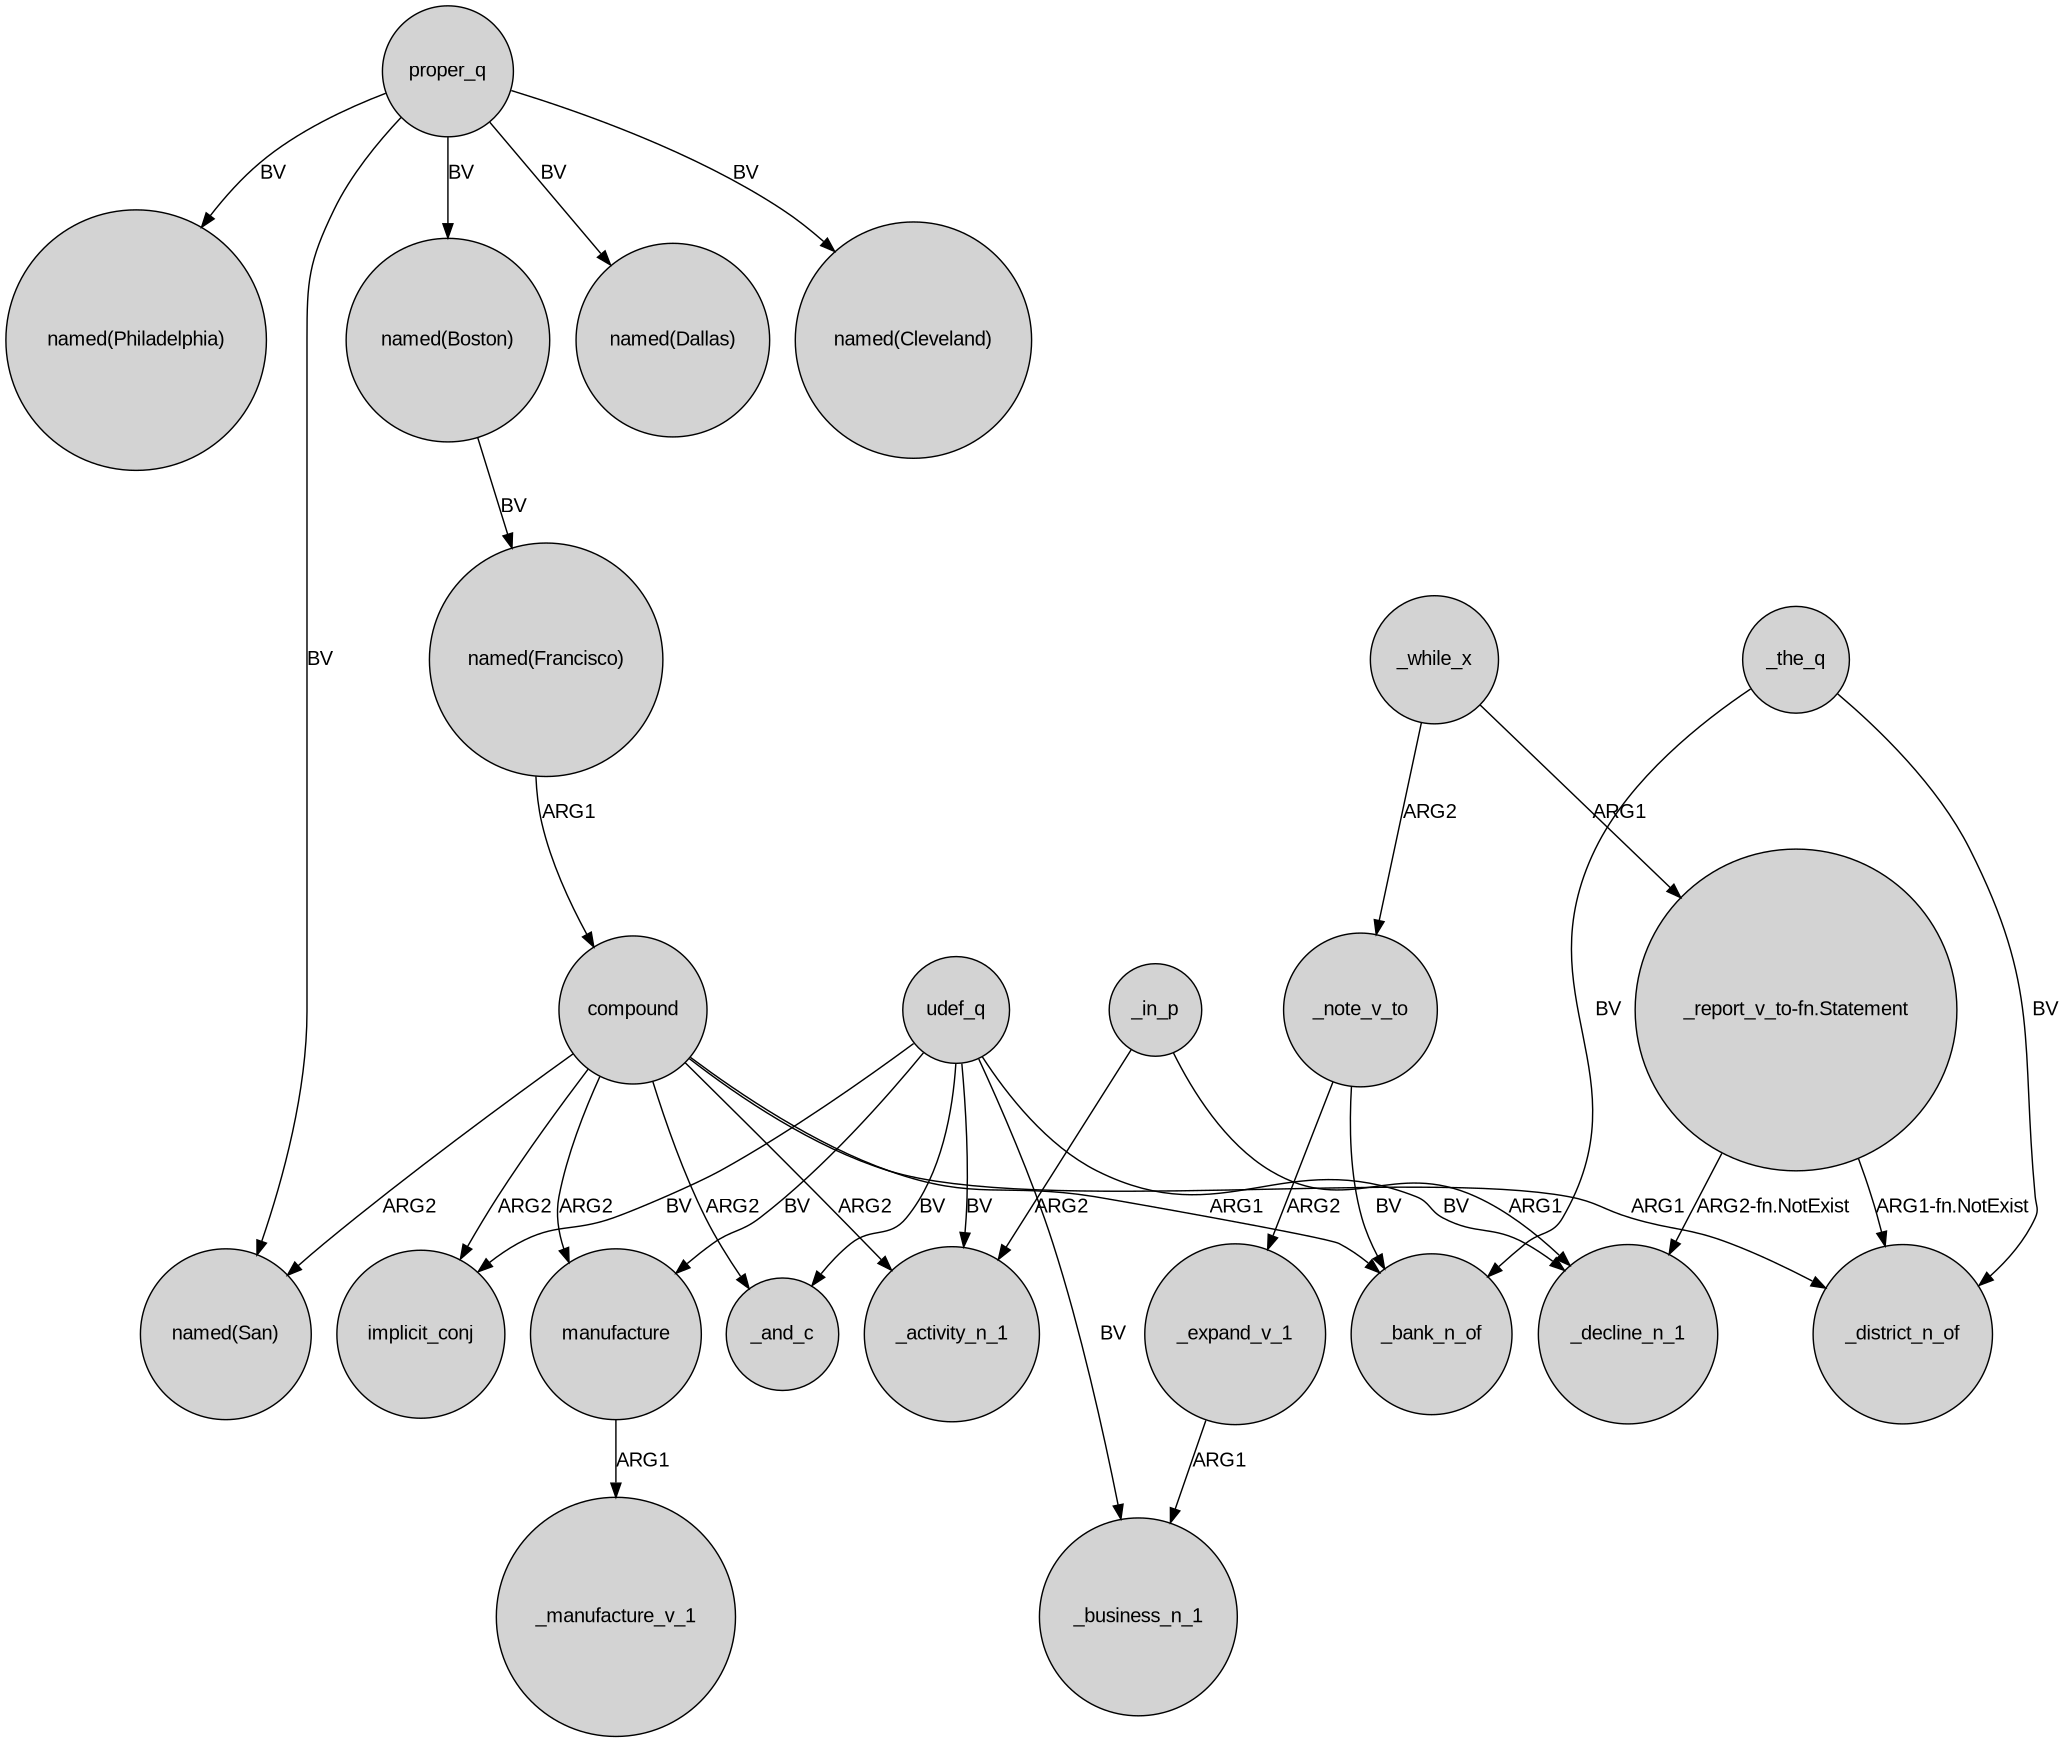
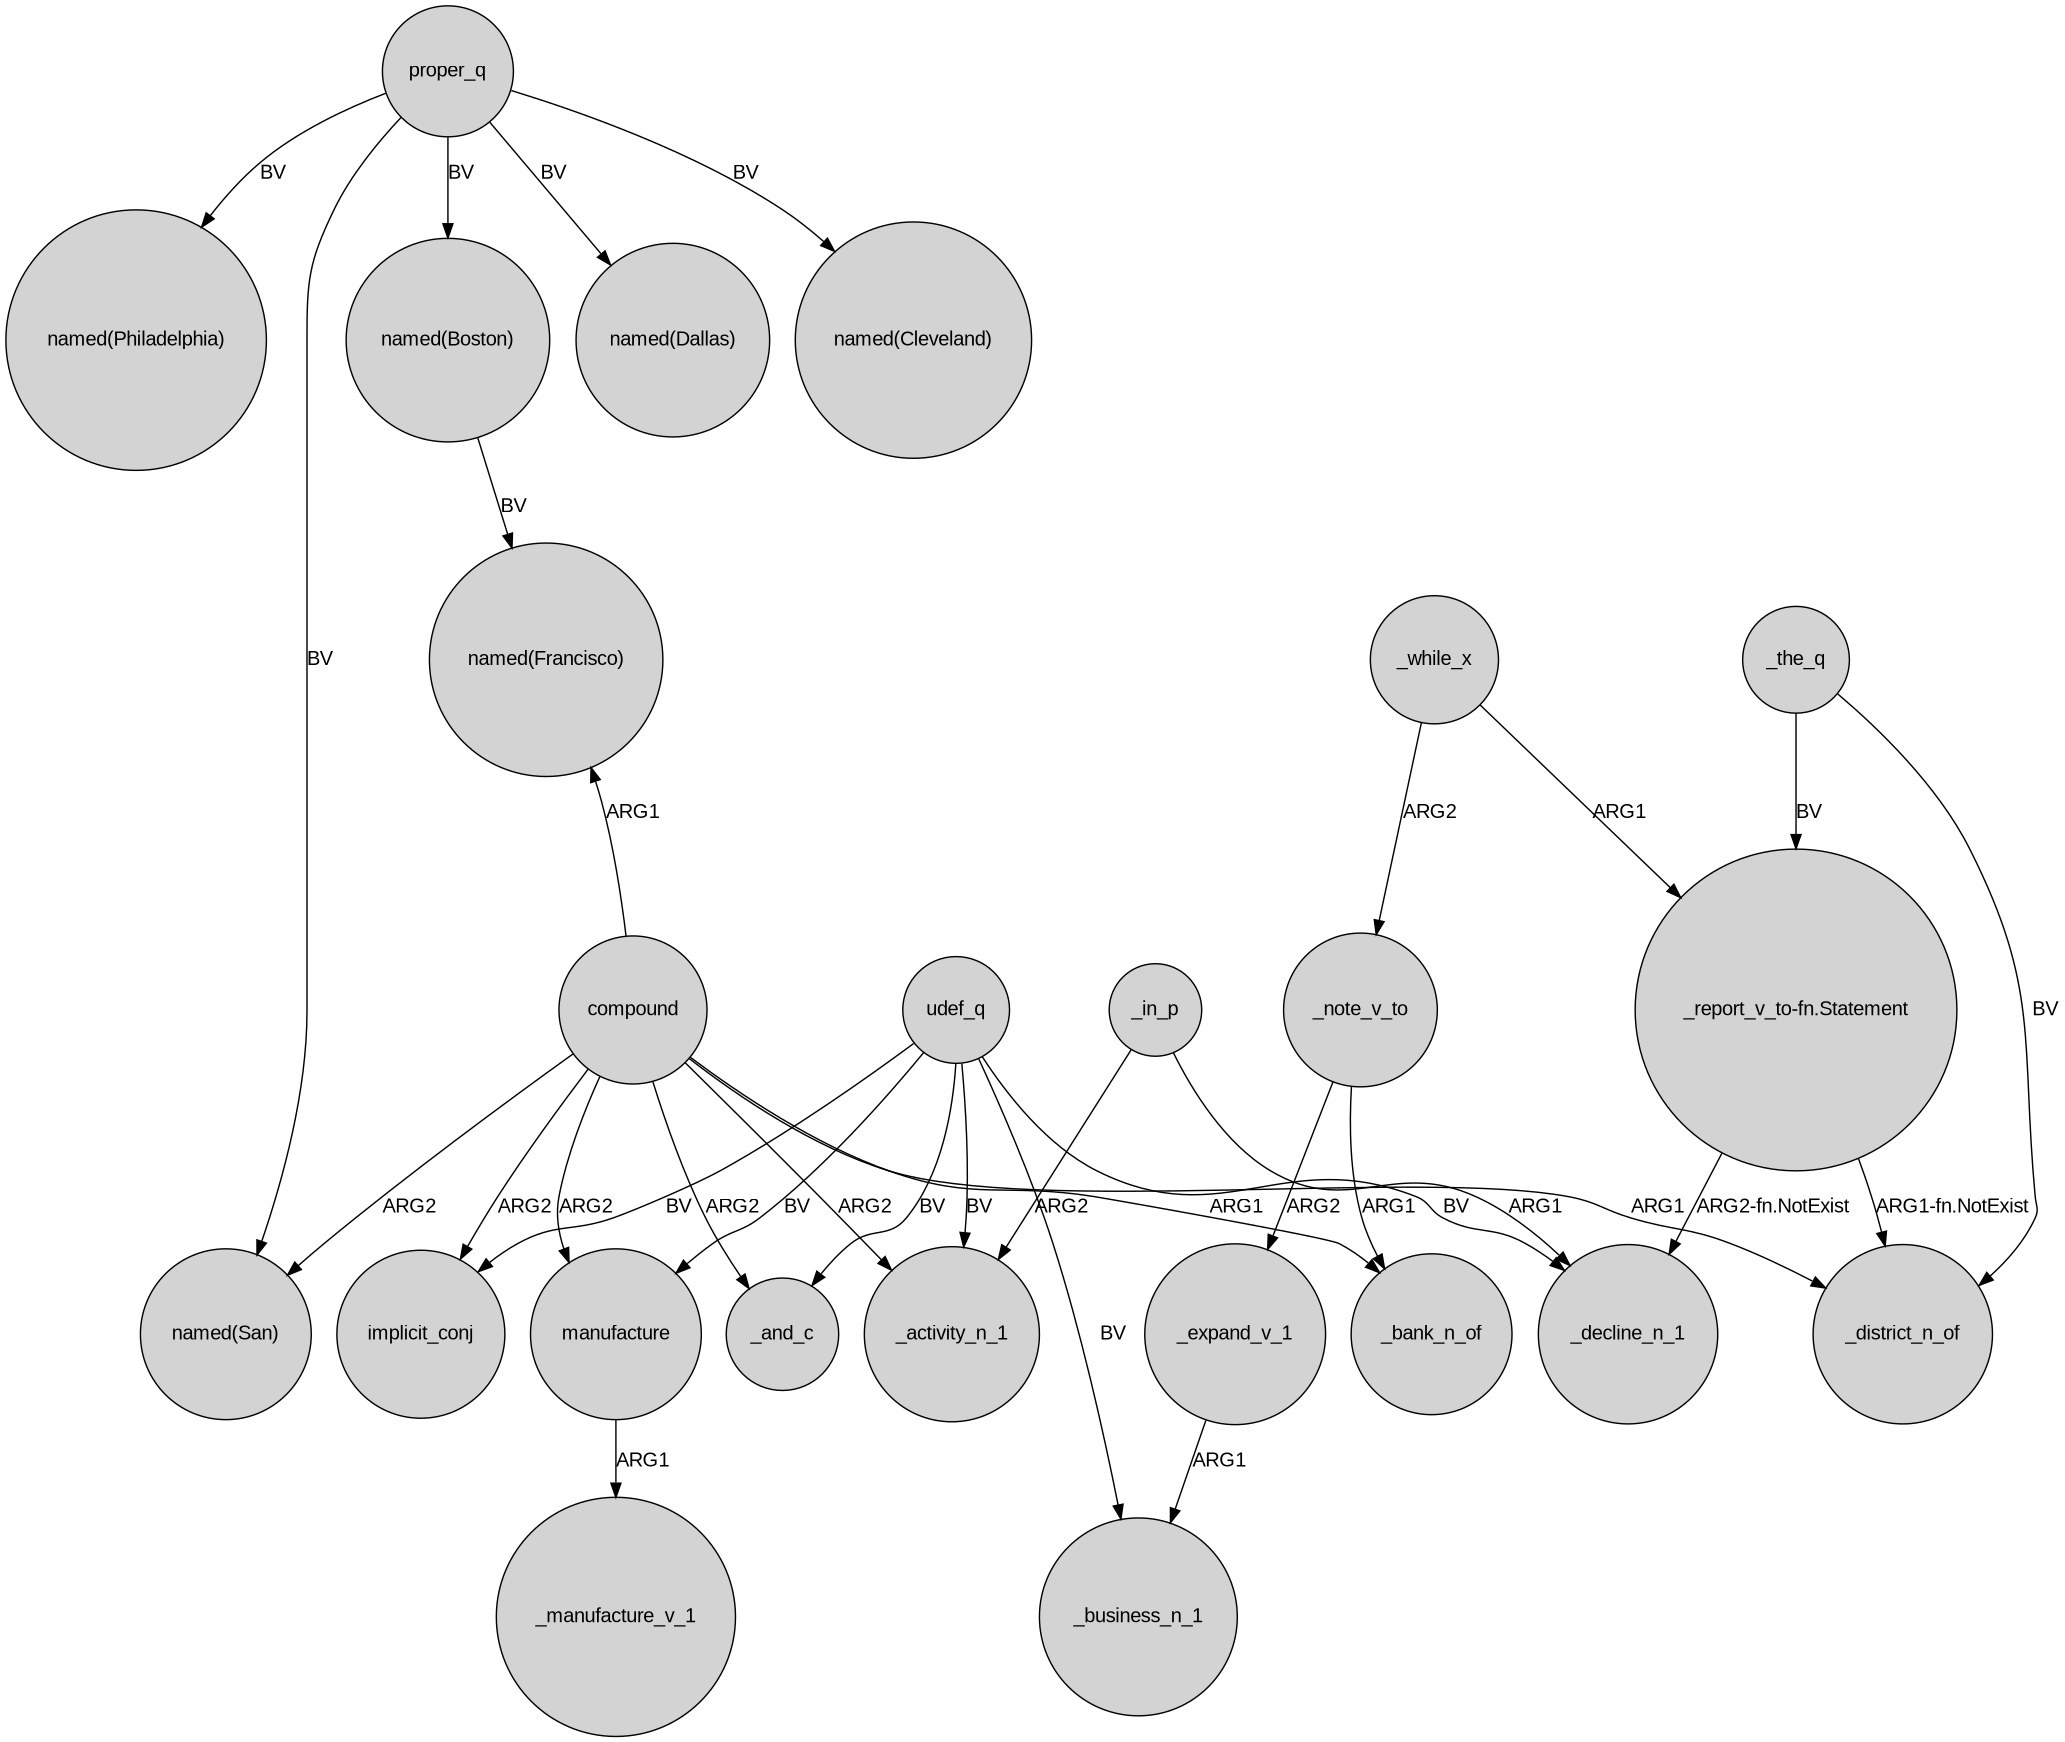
(552, 858) -> (614, 858)
(1573, 963) -> (1796, 774)
(1389, 1207) -> (1389, 1207)
